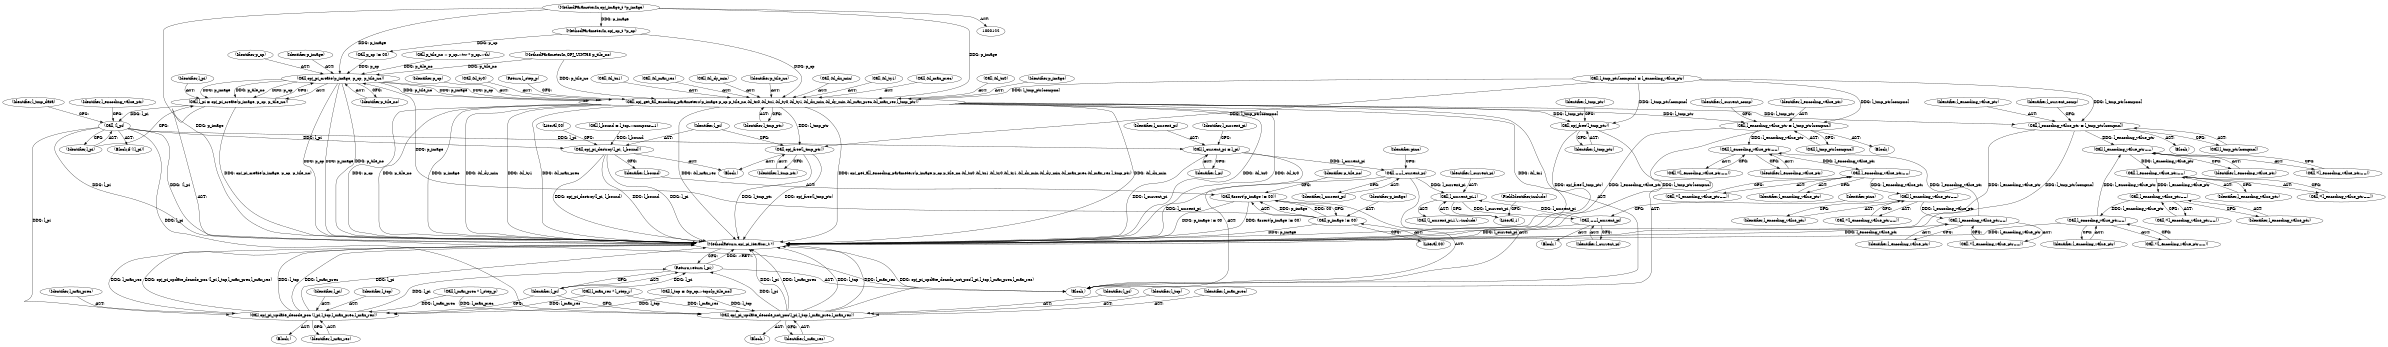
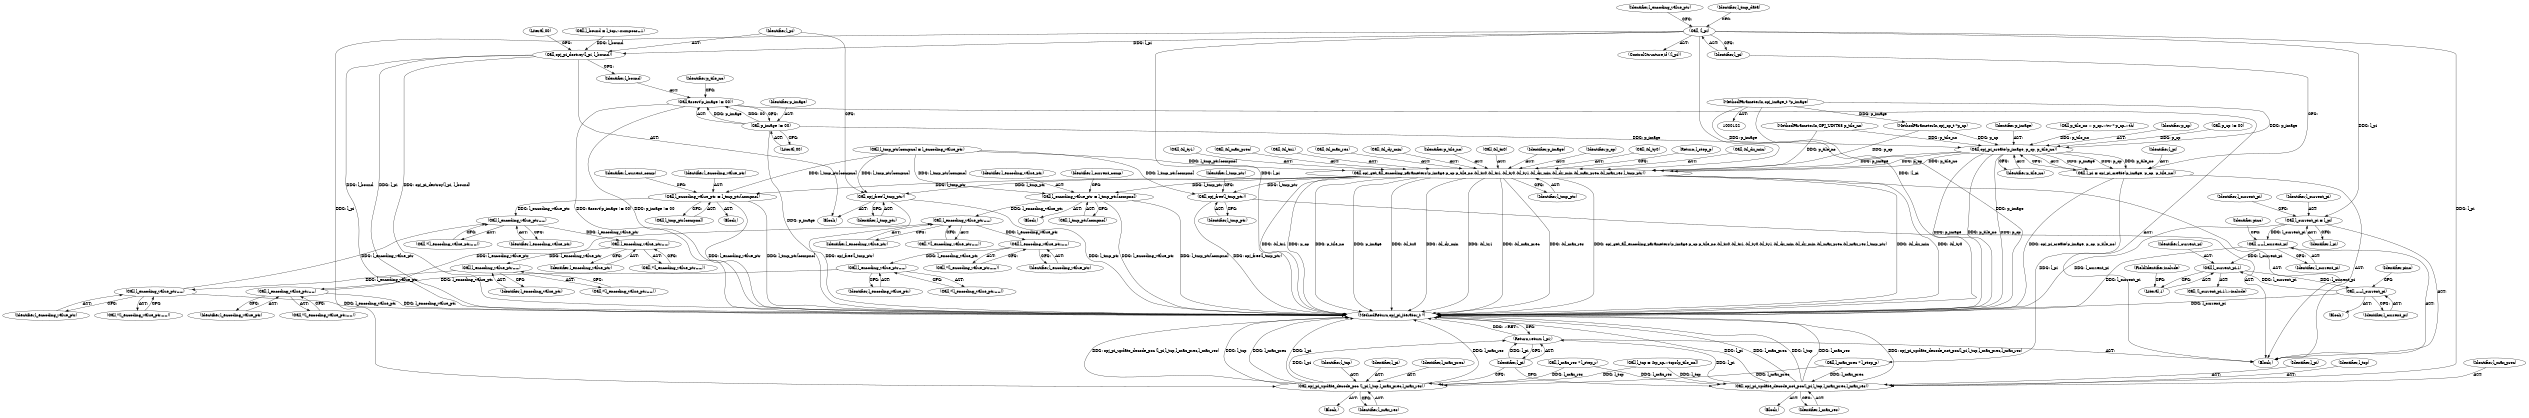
(477, 41) -> (1972, 137)
(153, 109) -> (2035, 291)
(129, 150) -> (1655, 55)
